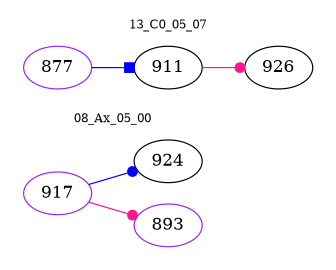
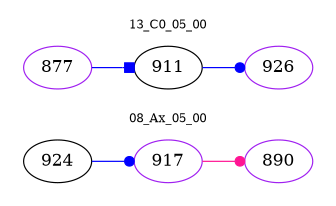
(168, 26) -> (168, 26)
(219, 68) -> (219, 68)
(279, 68) -> (279, 68)
(108, 179) -> (108, 161)
(168, 225) -> (279, 161)
